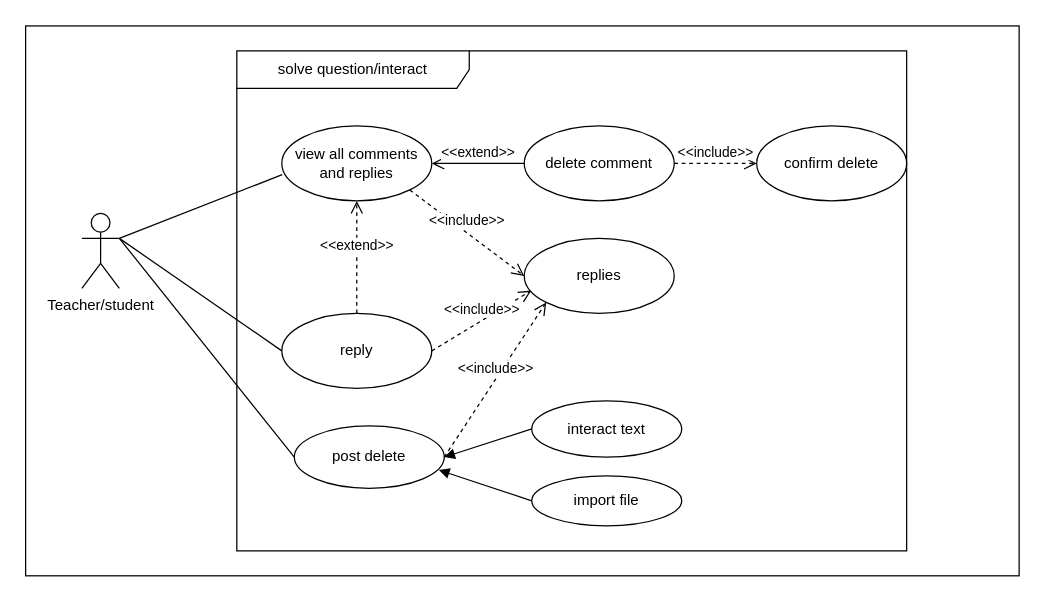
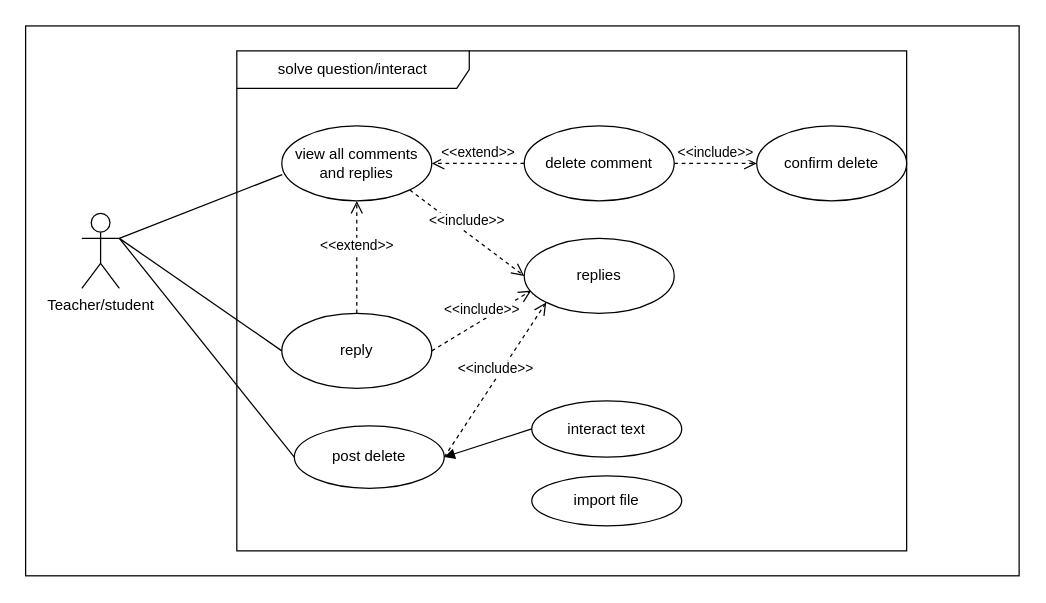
(478, 163) -> (478, 163)
(491, 487) -> none
